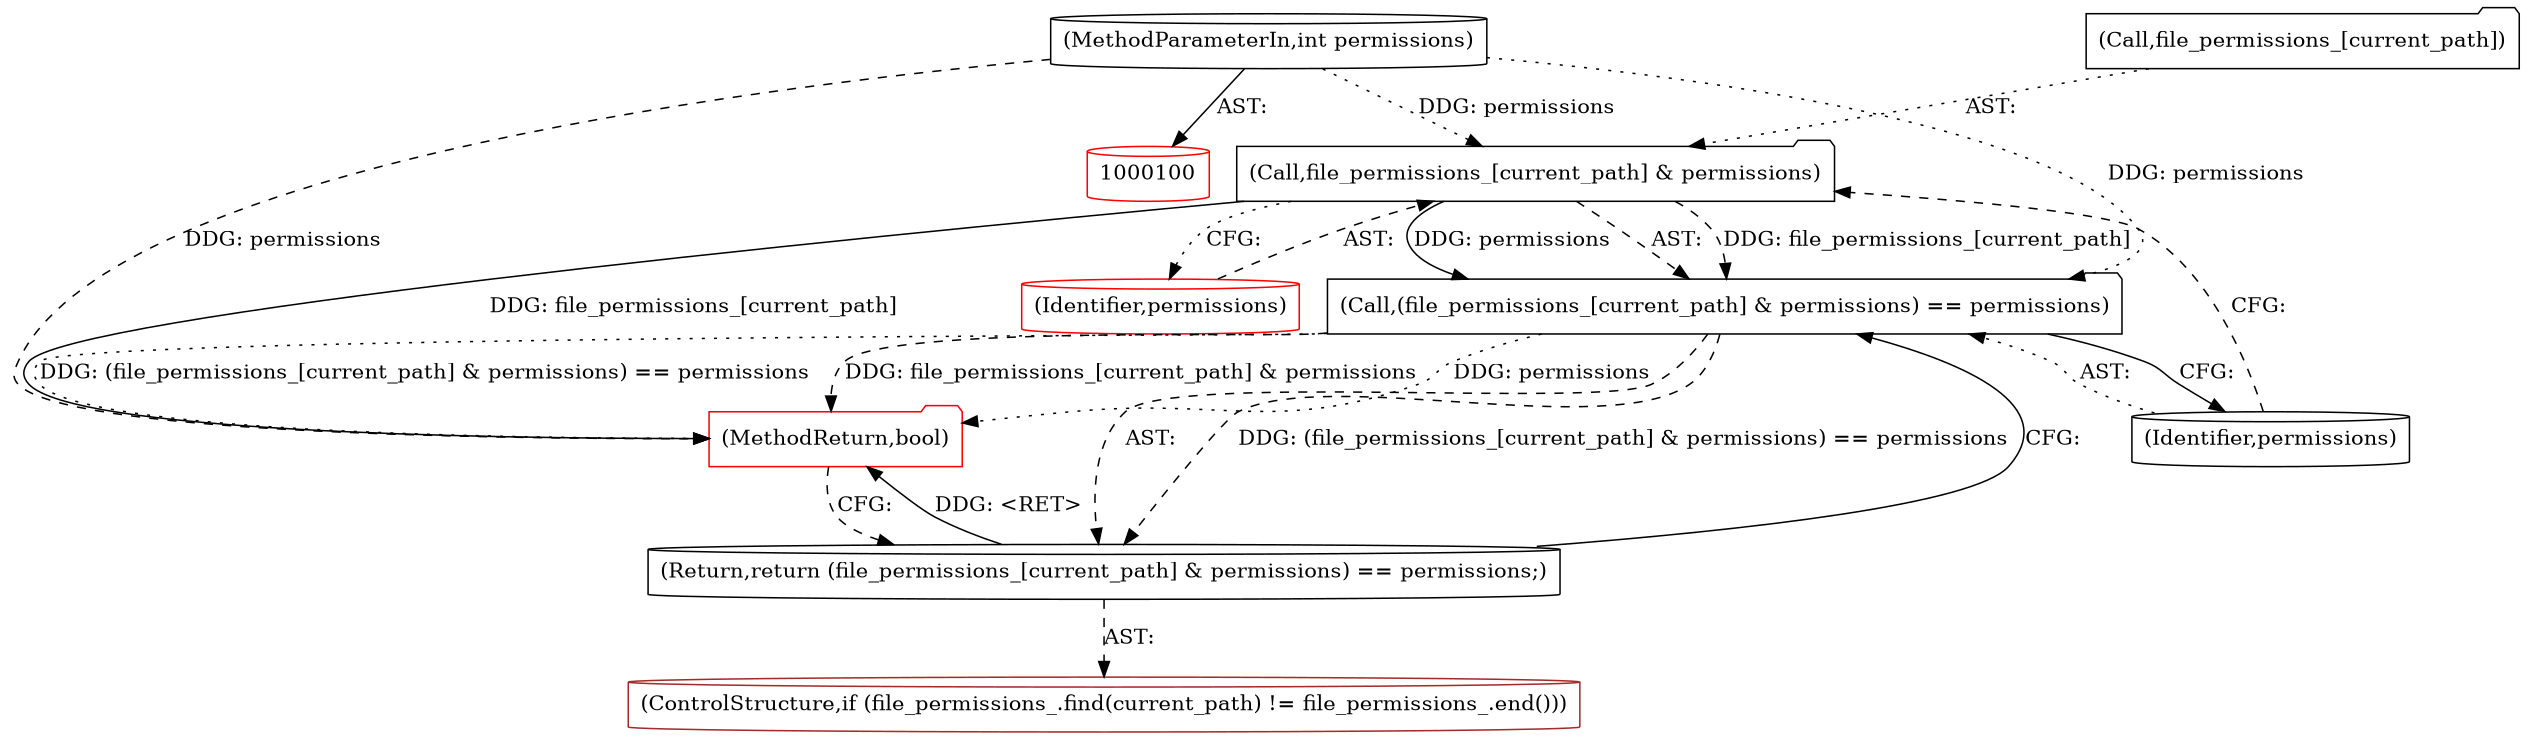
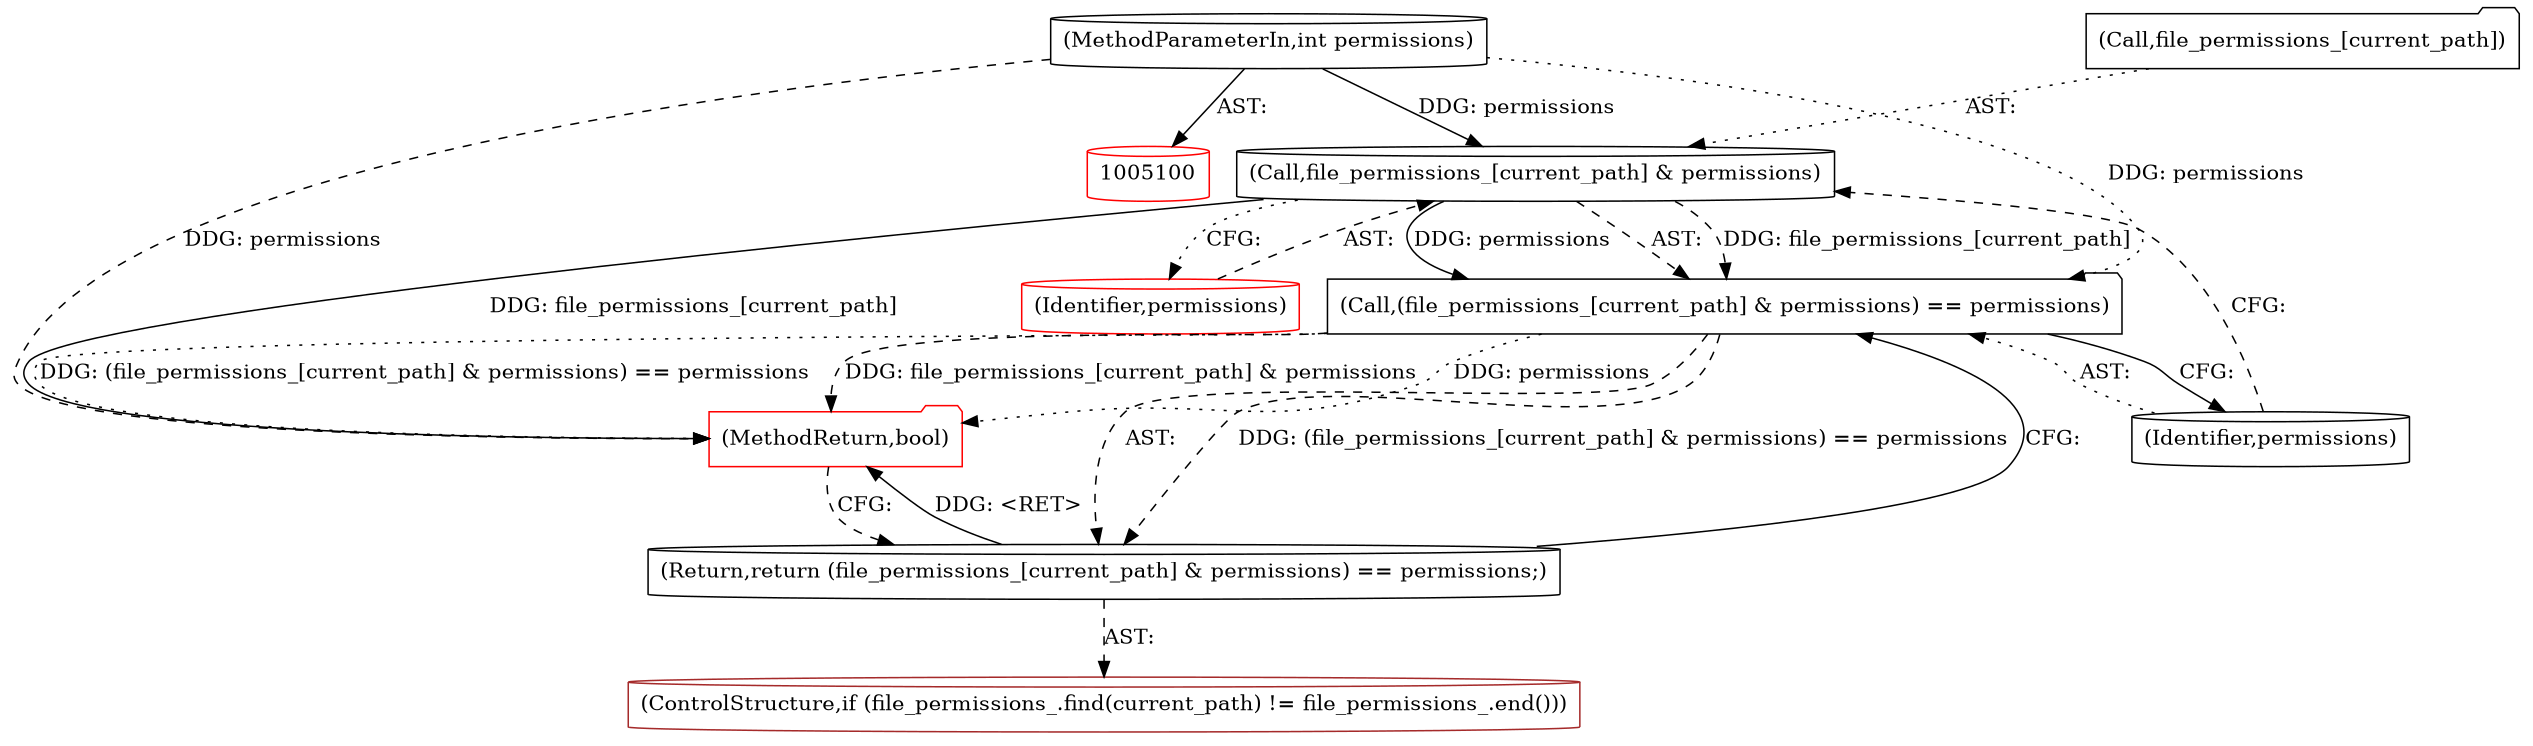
(1395, 104) -> (1395, 104)
(1148, 174) -> (1148, 174)
(1536, 174) -> (1536, 174)
